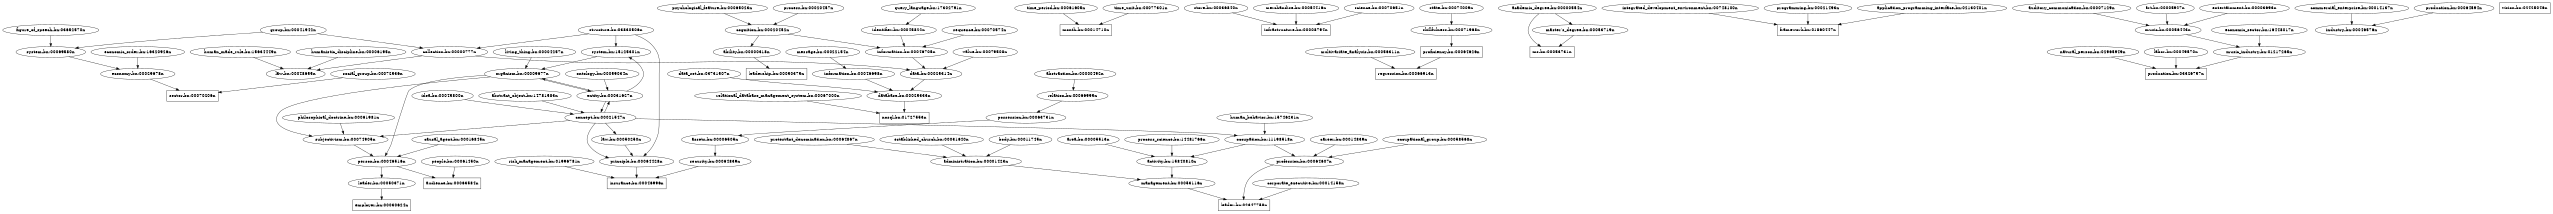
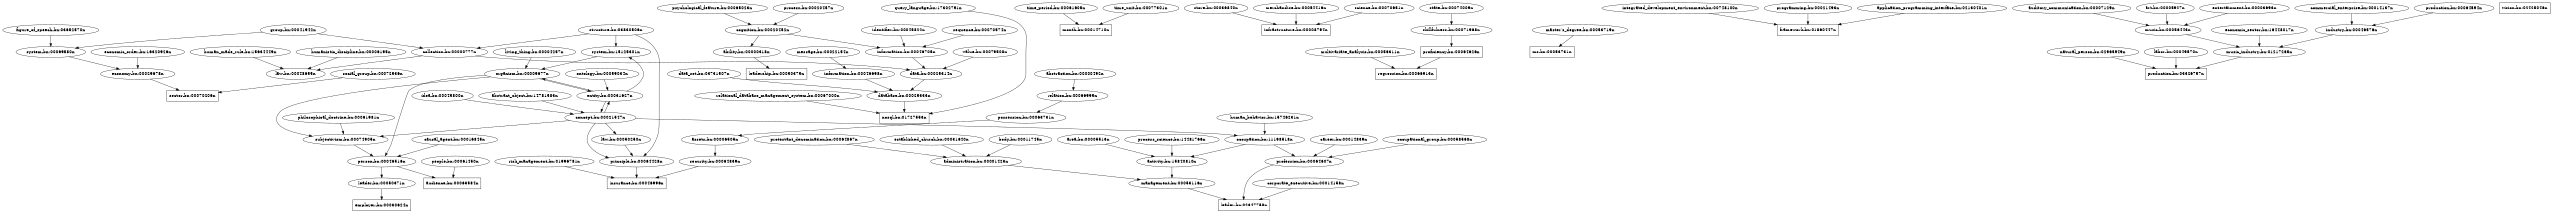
(1547, 8) -> none
(915, 18) -> (1026, 74)
none -> (2308, 41)
